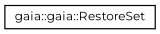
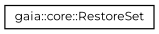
(80, 17) -> (79, 17)
